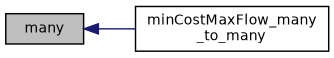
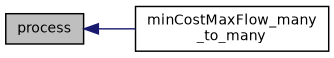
(45, 29) -> (45, 29)
